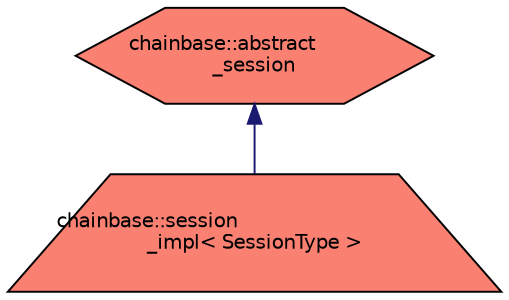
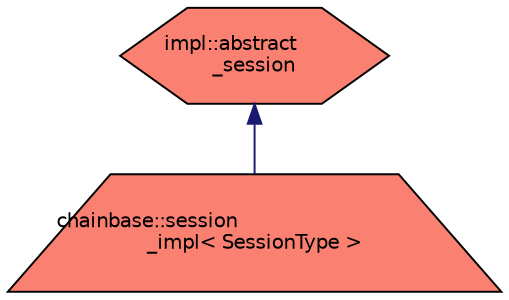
(255, 56) -> (255, 56)
